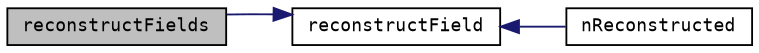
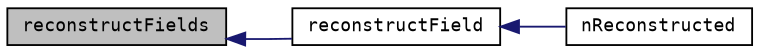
(250, 14) -> (269, 39)
